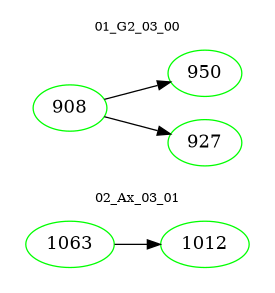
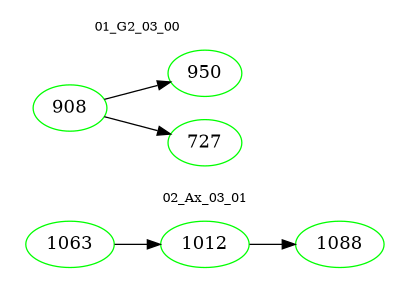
(205, 143) -> (205, 143)
none -> (340, 244)
